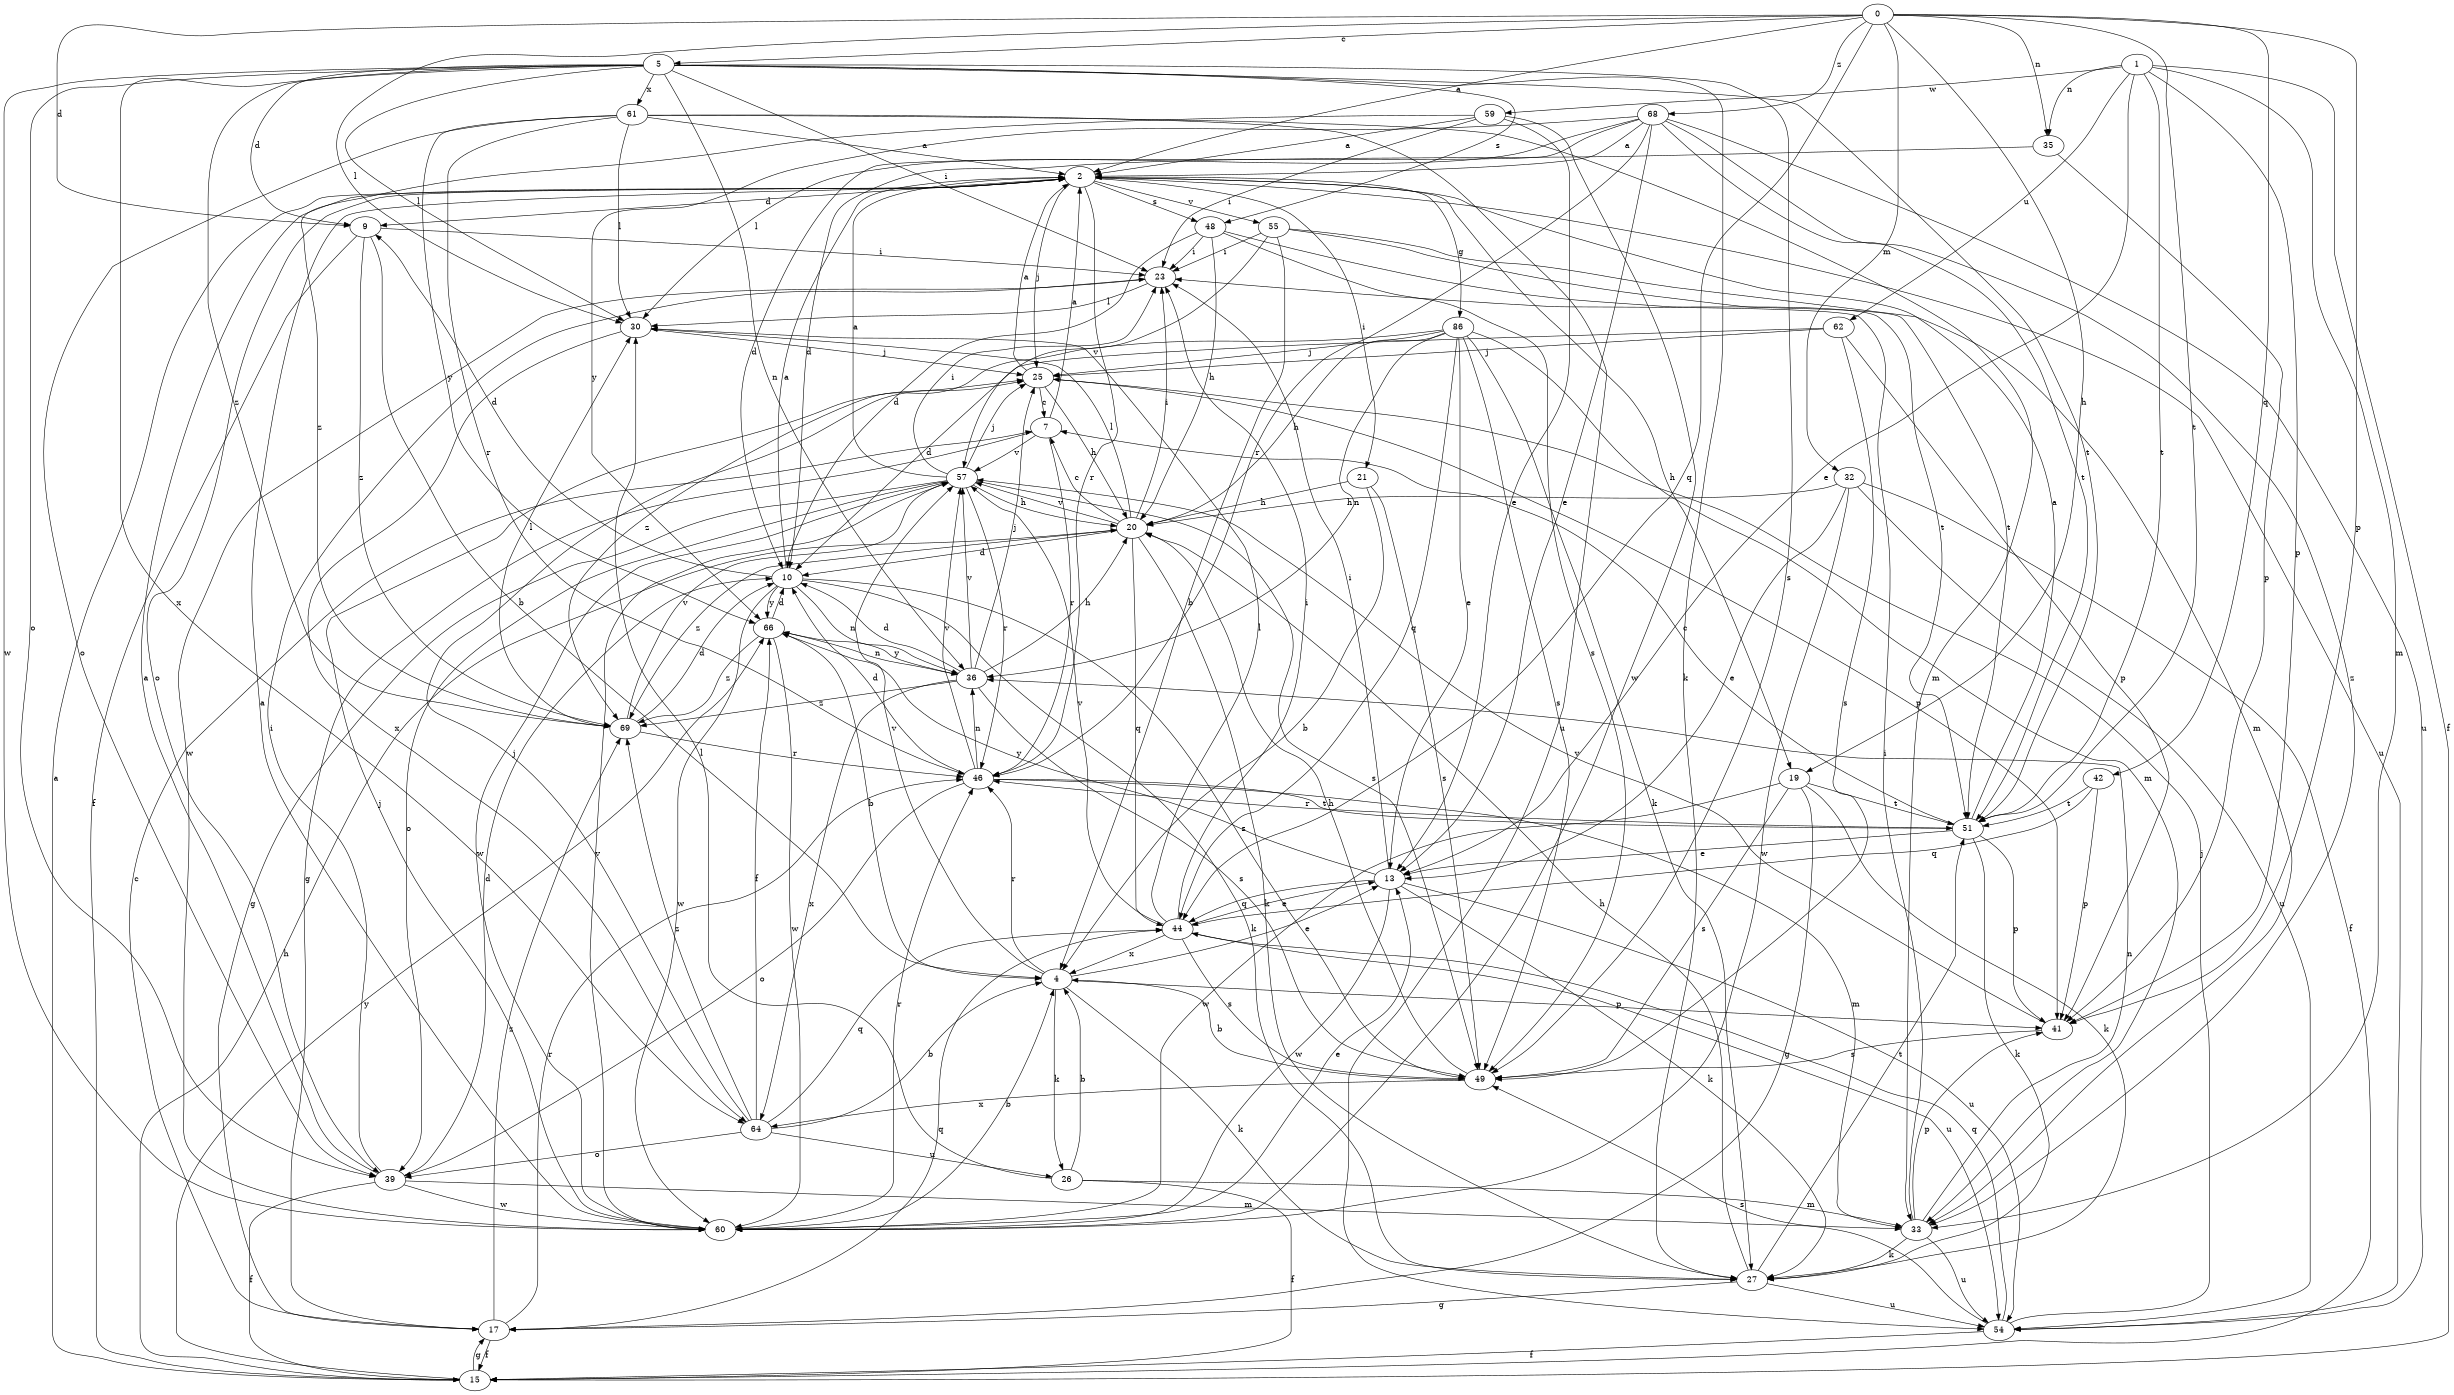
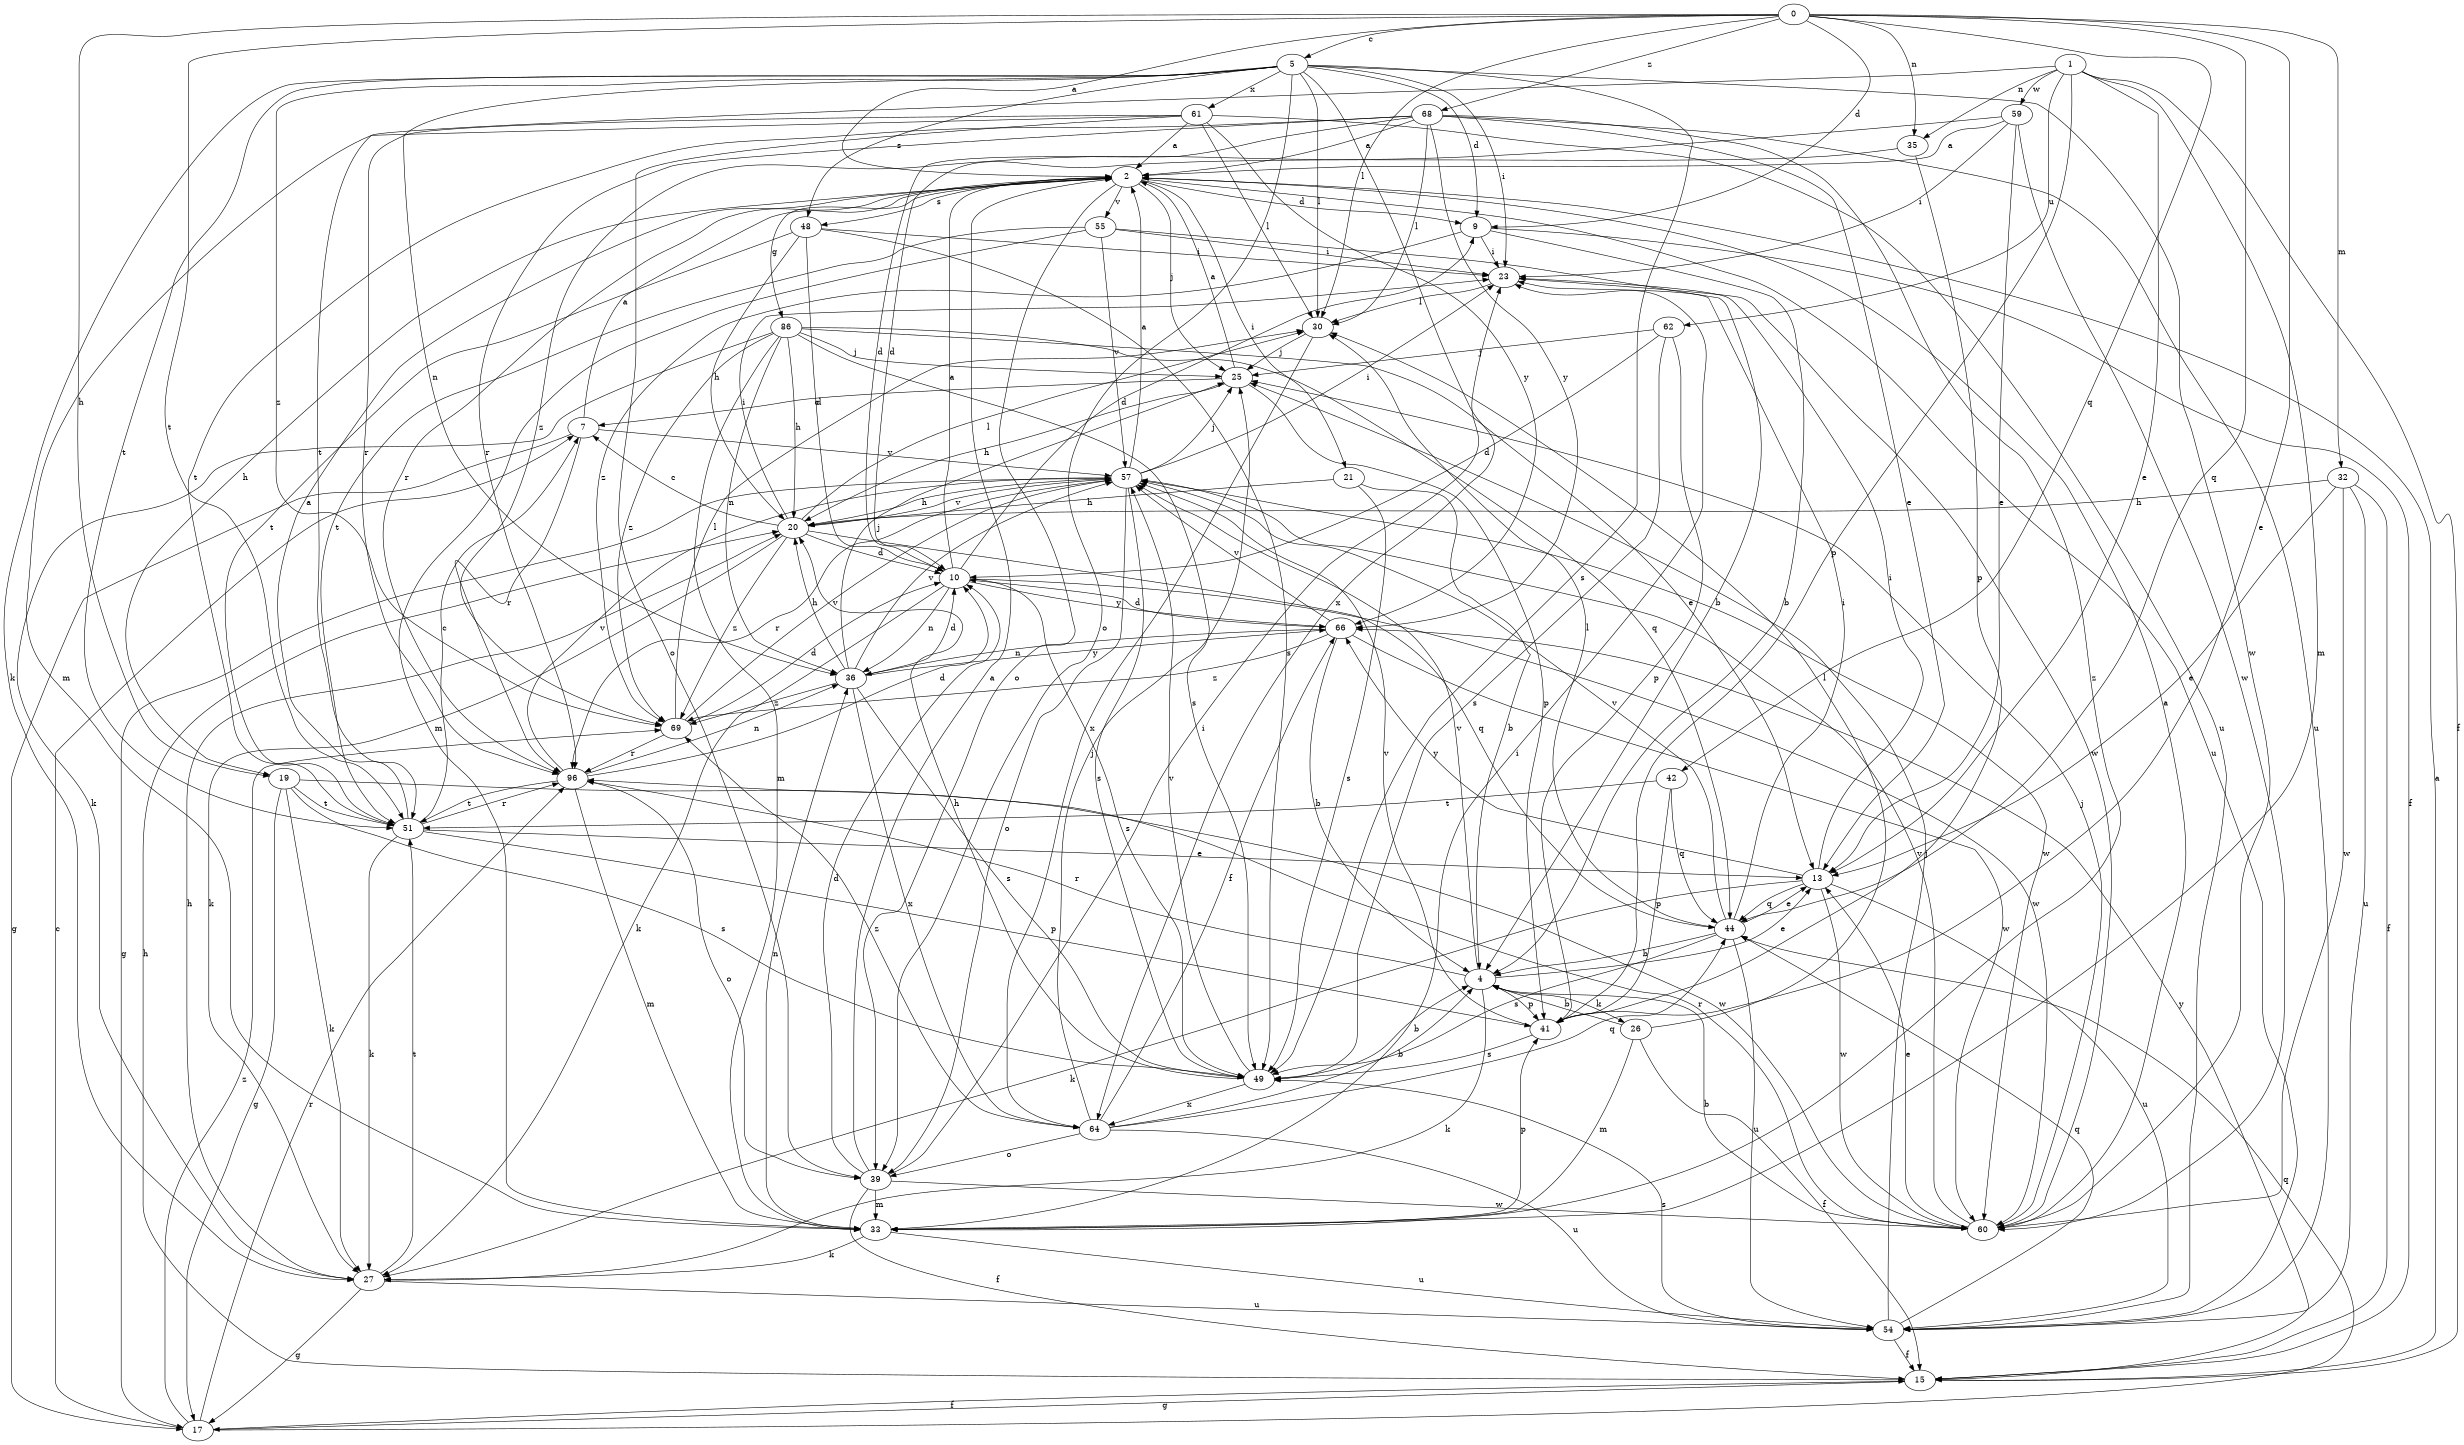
(2359, 528) -> (2261, 528)
none -> (1229, 554)
(978, 779) -> (572, 779)
none -> (1169, 787)
(1132, 954) -> (1646, 954)
(909, 1154) -> (1506, 1196)
